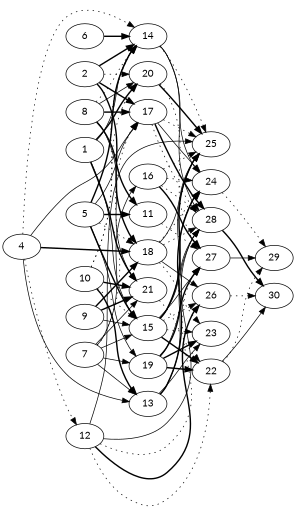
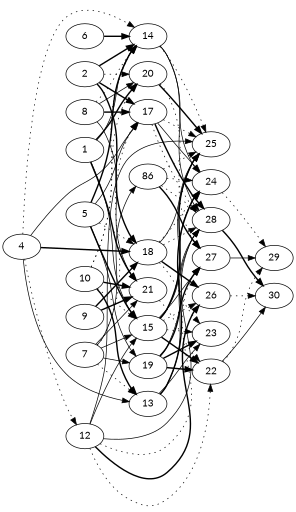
(148, 177) -> (148, 177)
(148, 214) -> none
(174, 270) -> (174, 270)
(113, 322) -> (108, 382)
(113, 377) -> (116, 379)
